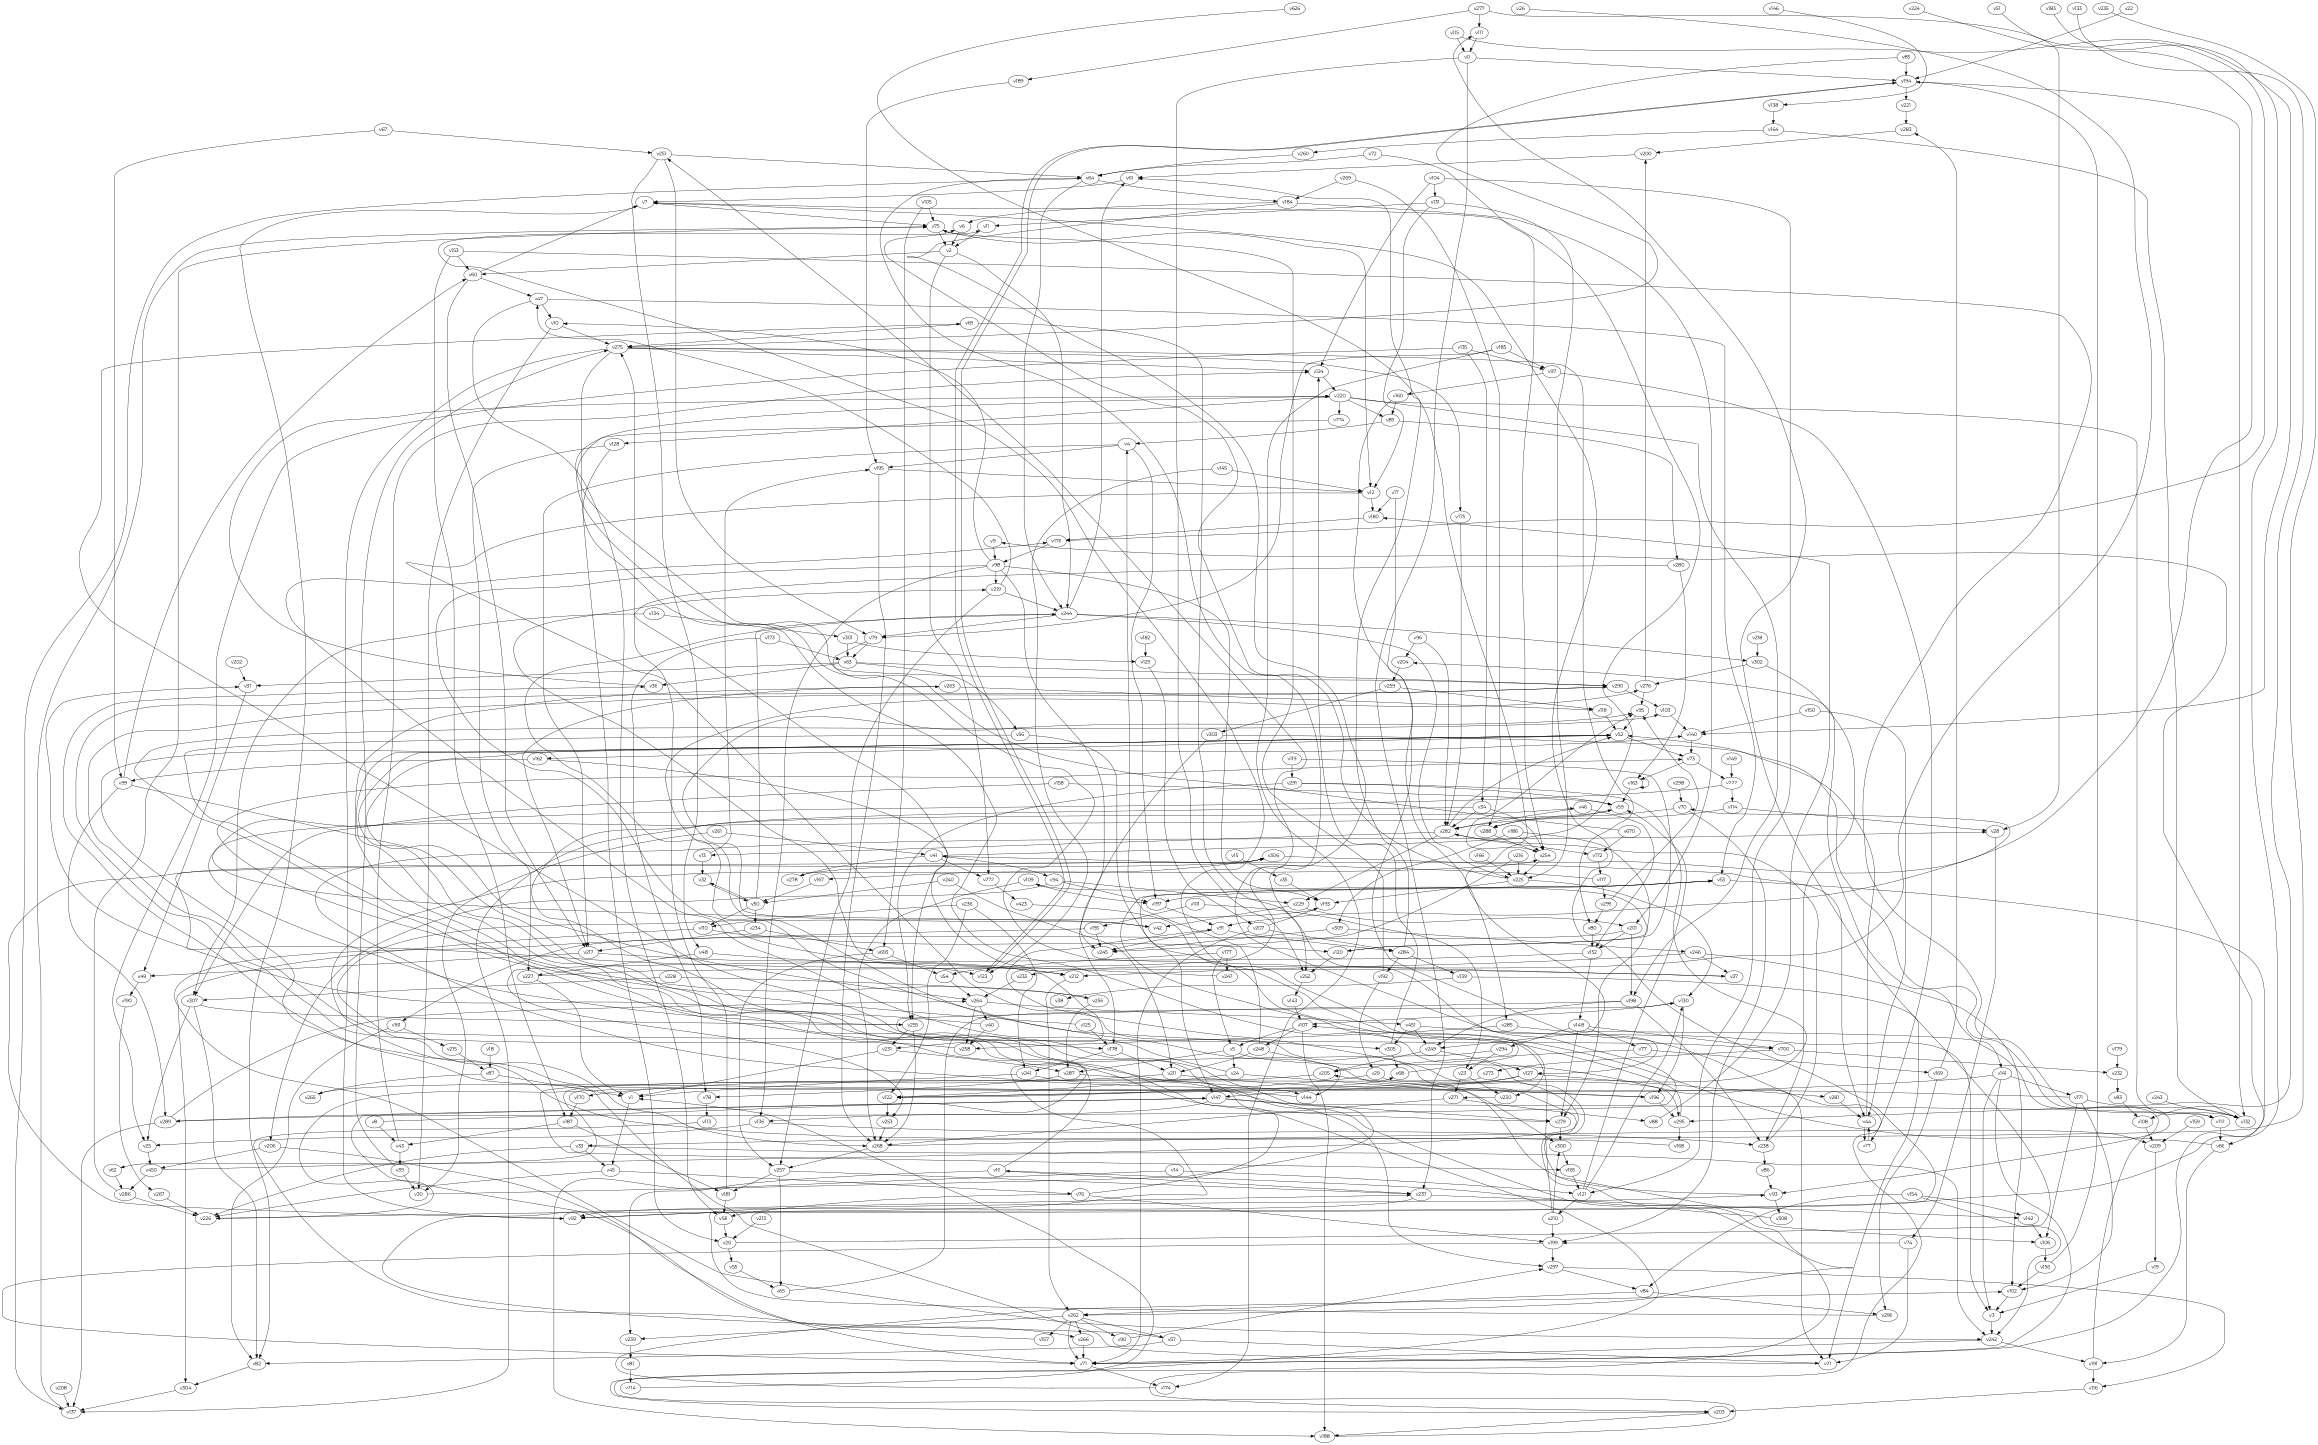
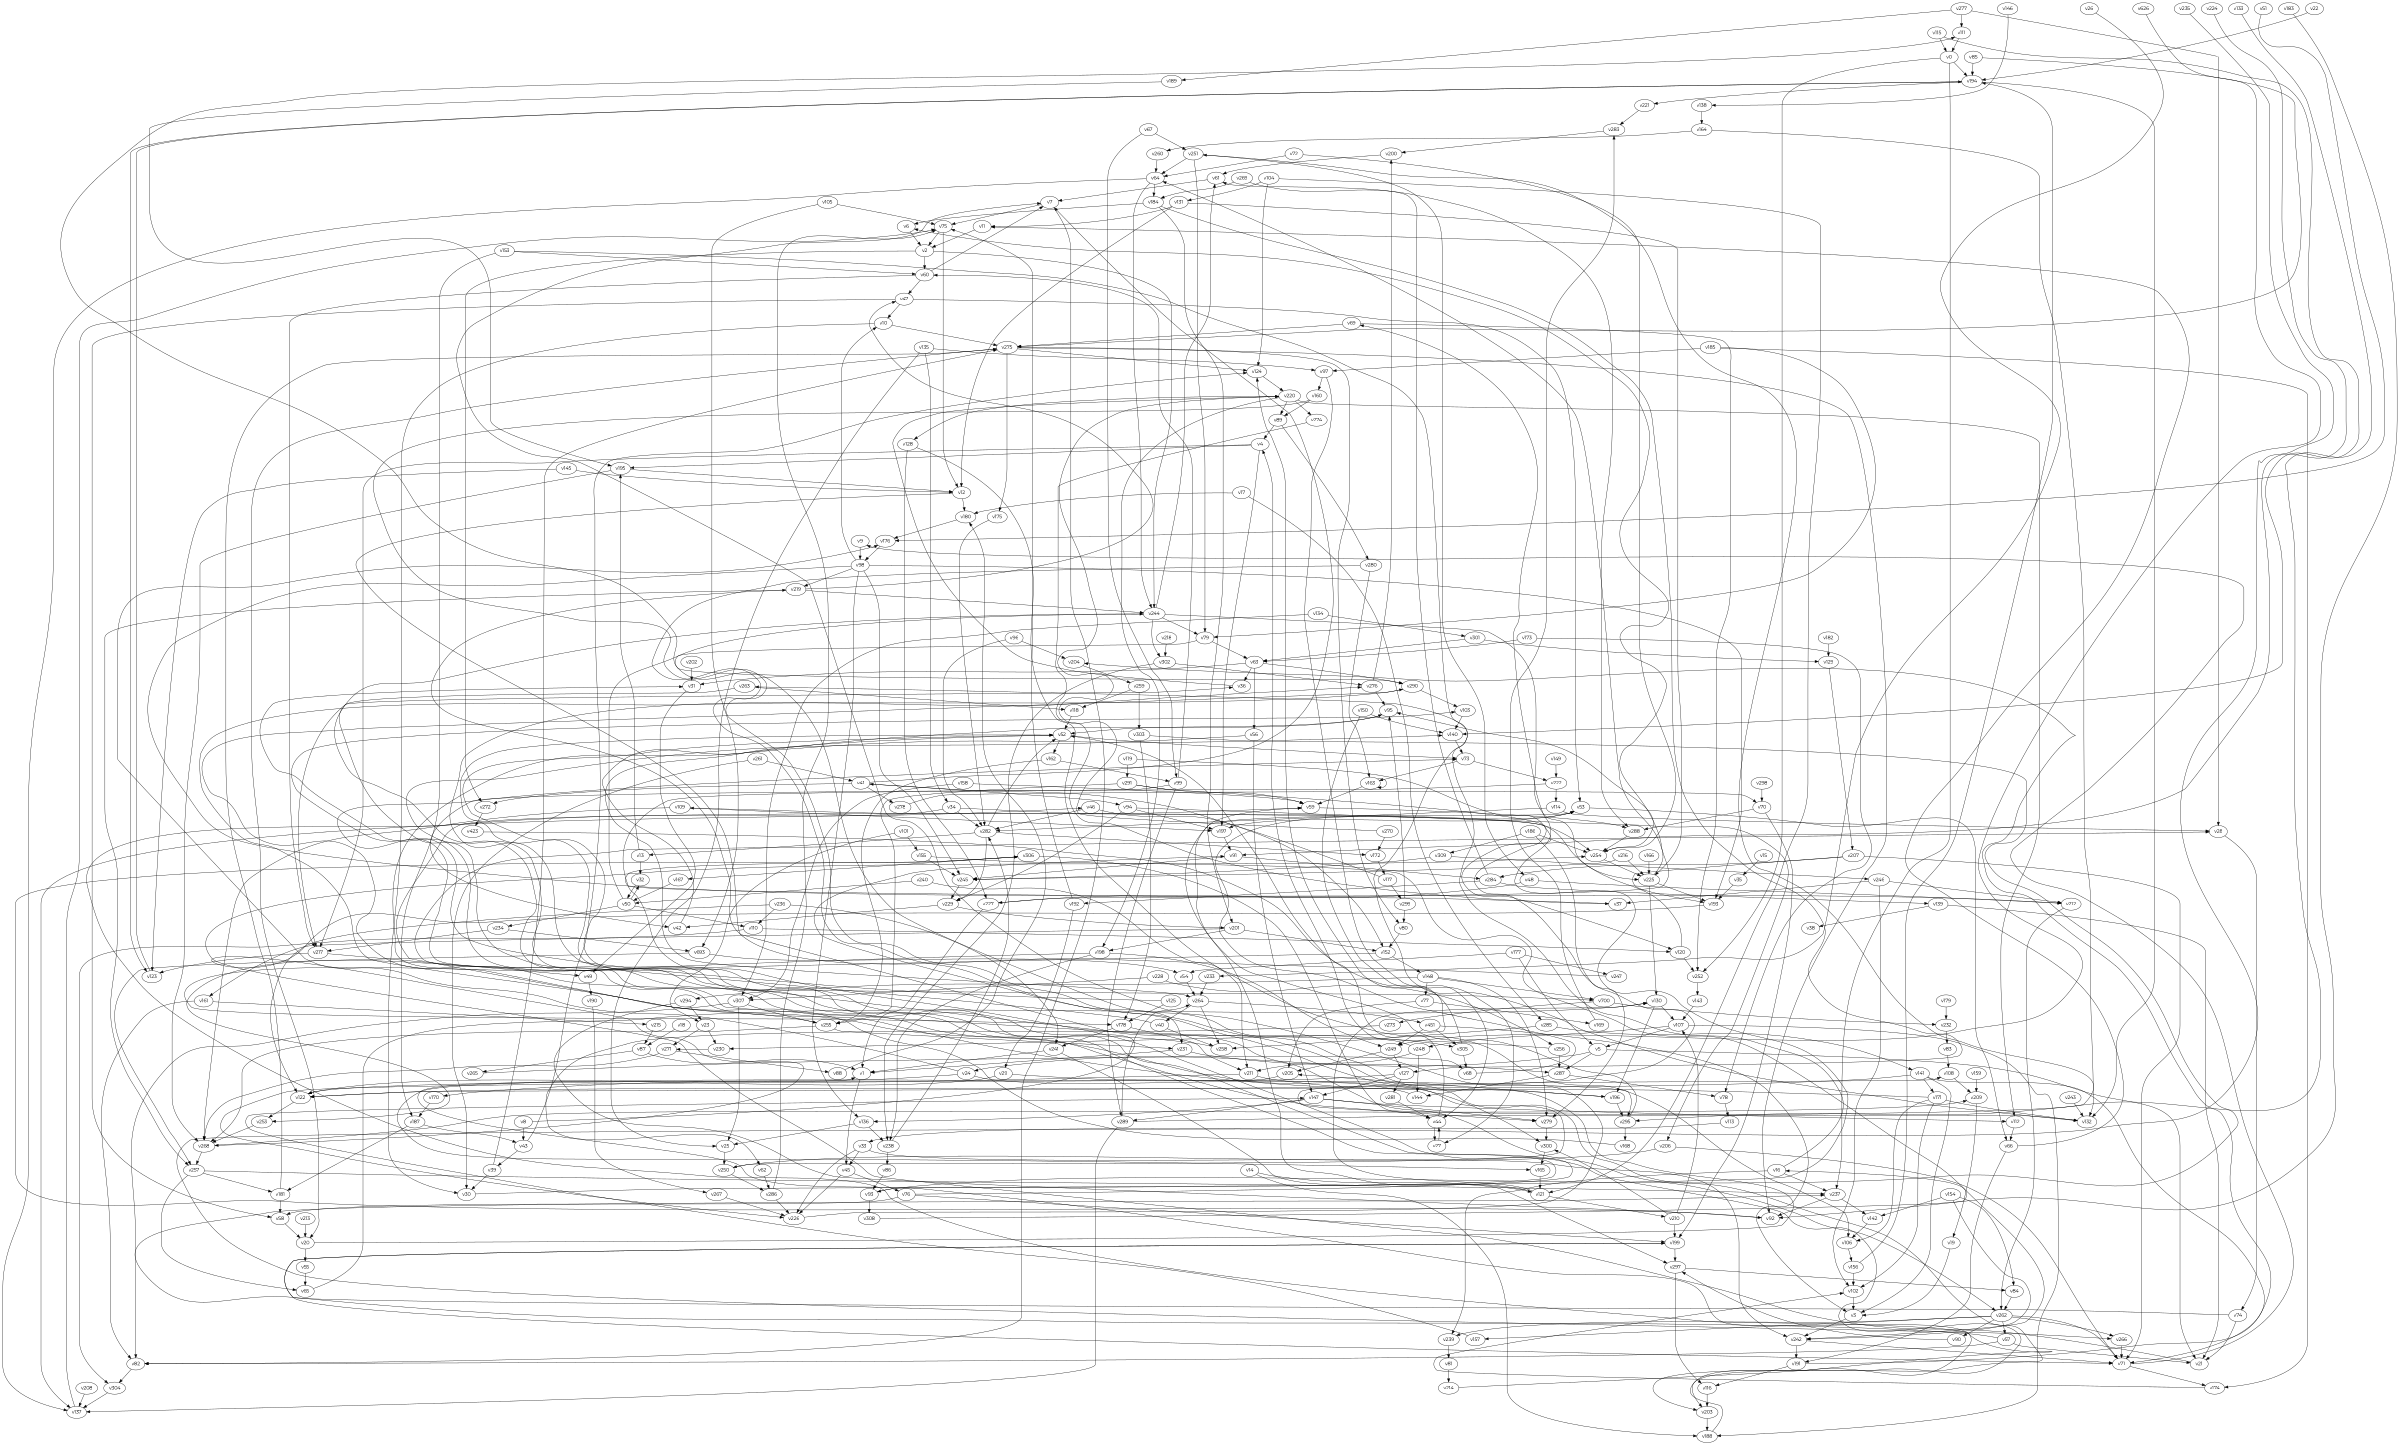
(1629, 832) -> (1387, 832)
none -> (956, 890)
(151, 1170) -> (724, 1170)
(1887, 1316) -> none
